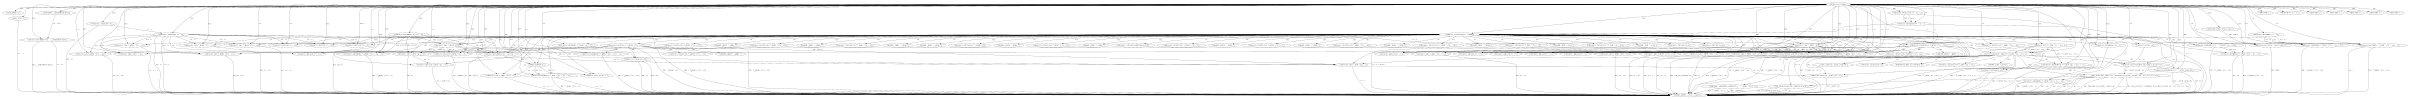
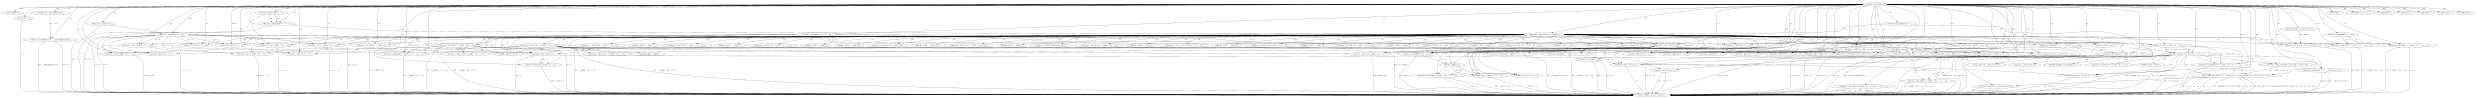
(1788, 37) -> (1725, 34)
